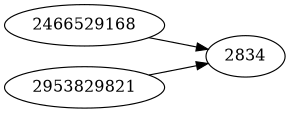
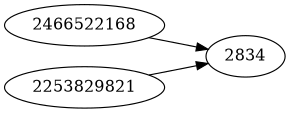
(85, 25) -> (85, 25)
(85, 87) -> (85, 87)
